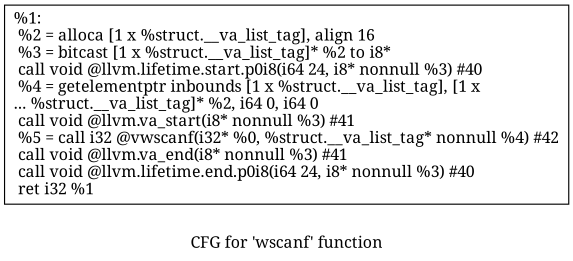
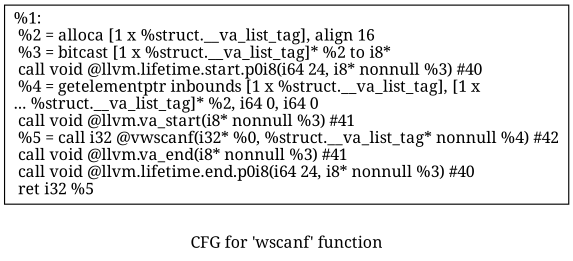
(54, 189) -> (54, 189)
